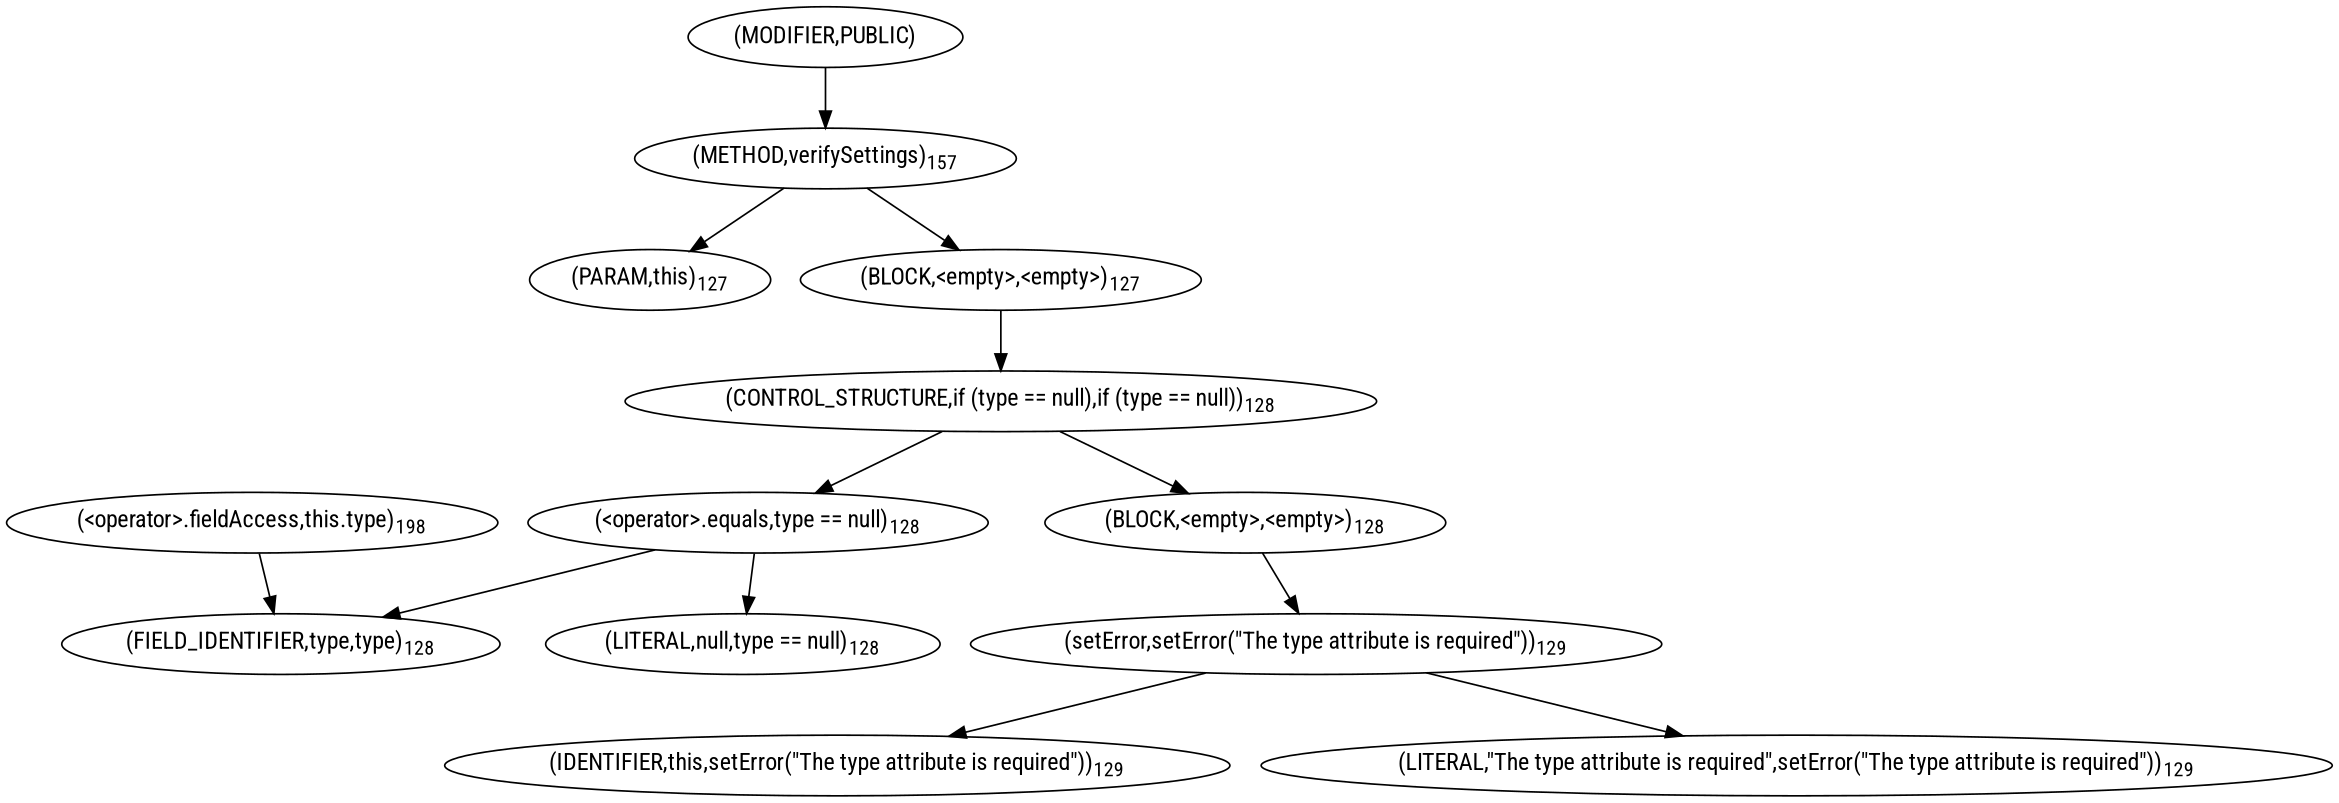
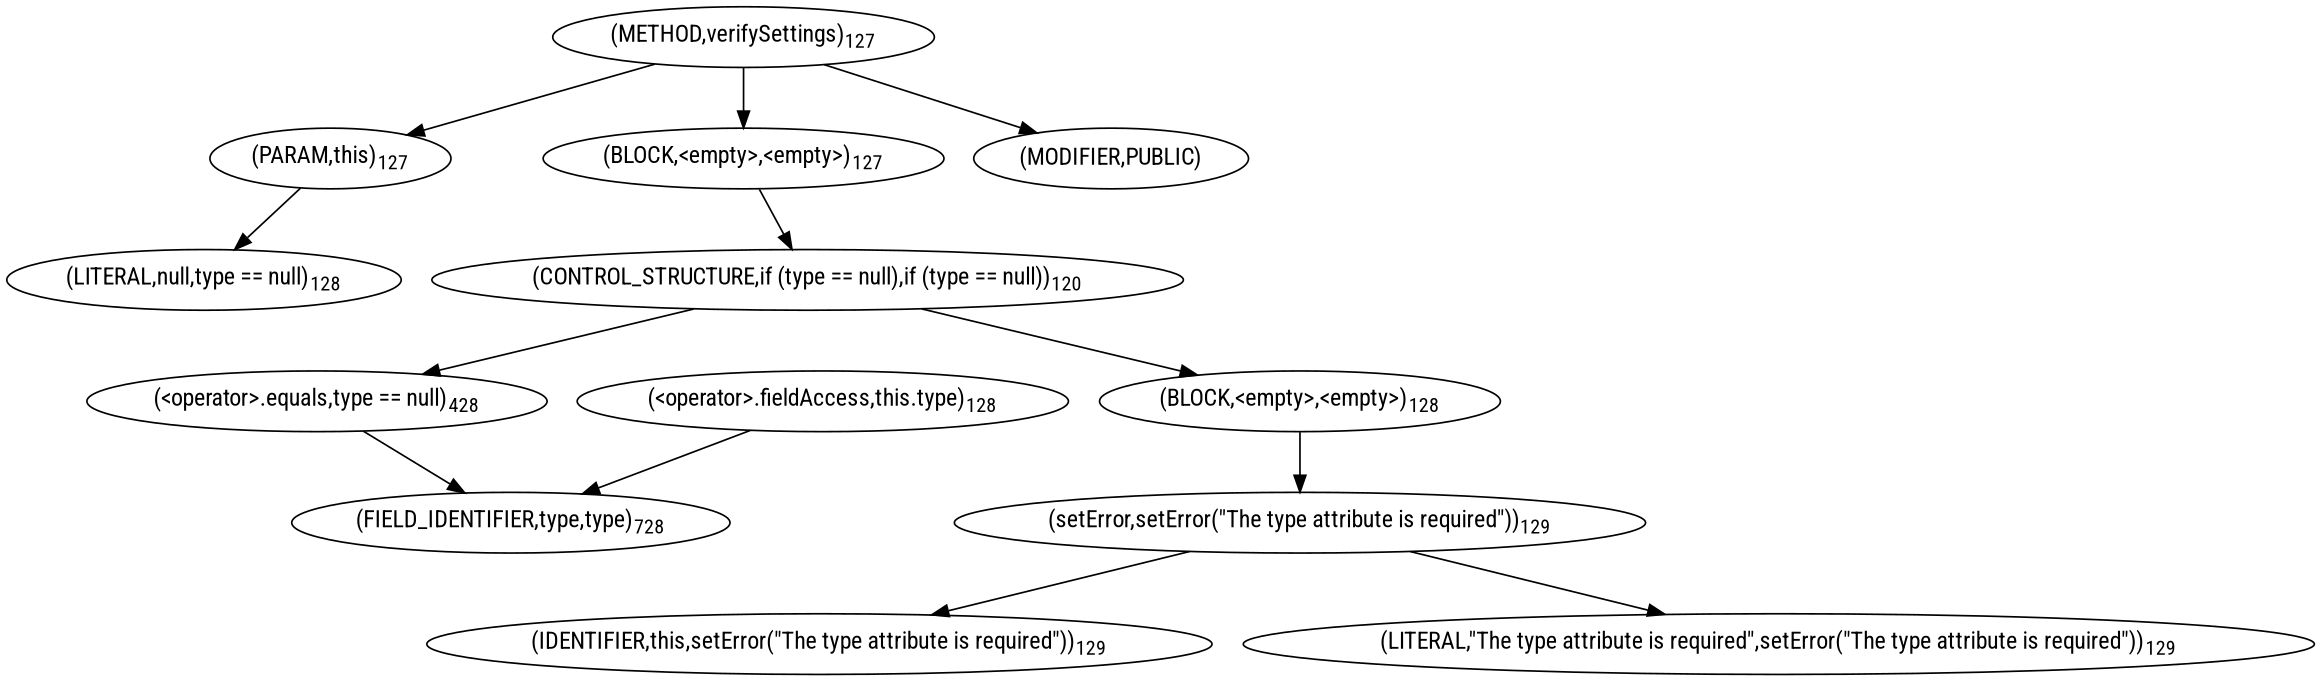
(826, 90) -> (922, 96)
(943, 156) -> (861, 35)
(1261, 399) -> (1067, 277)
(412, 520) -> (982, 399)
(906, 520) -> (465, 399)
(752, 575) -> (274, 213)
(420, 642) -> (650, 520)
